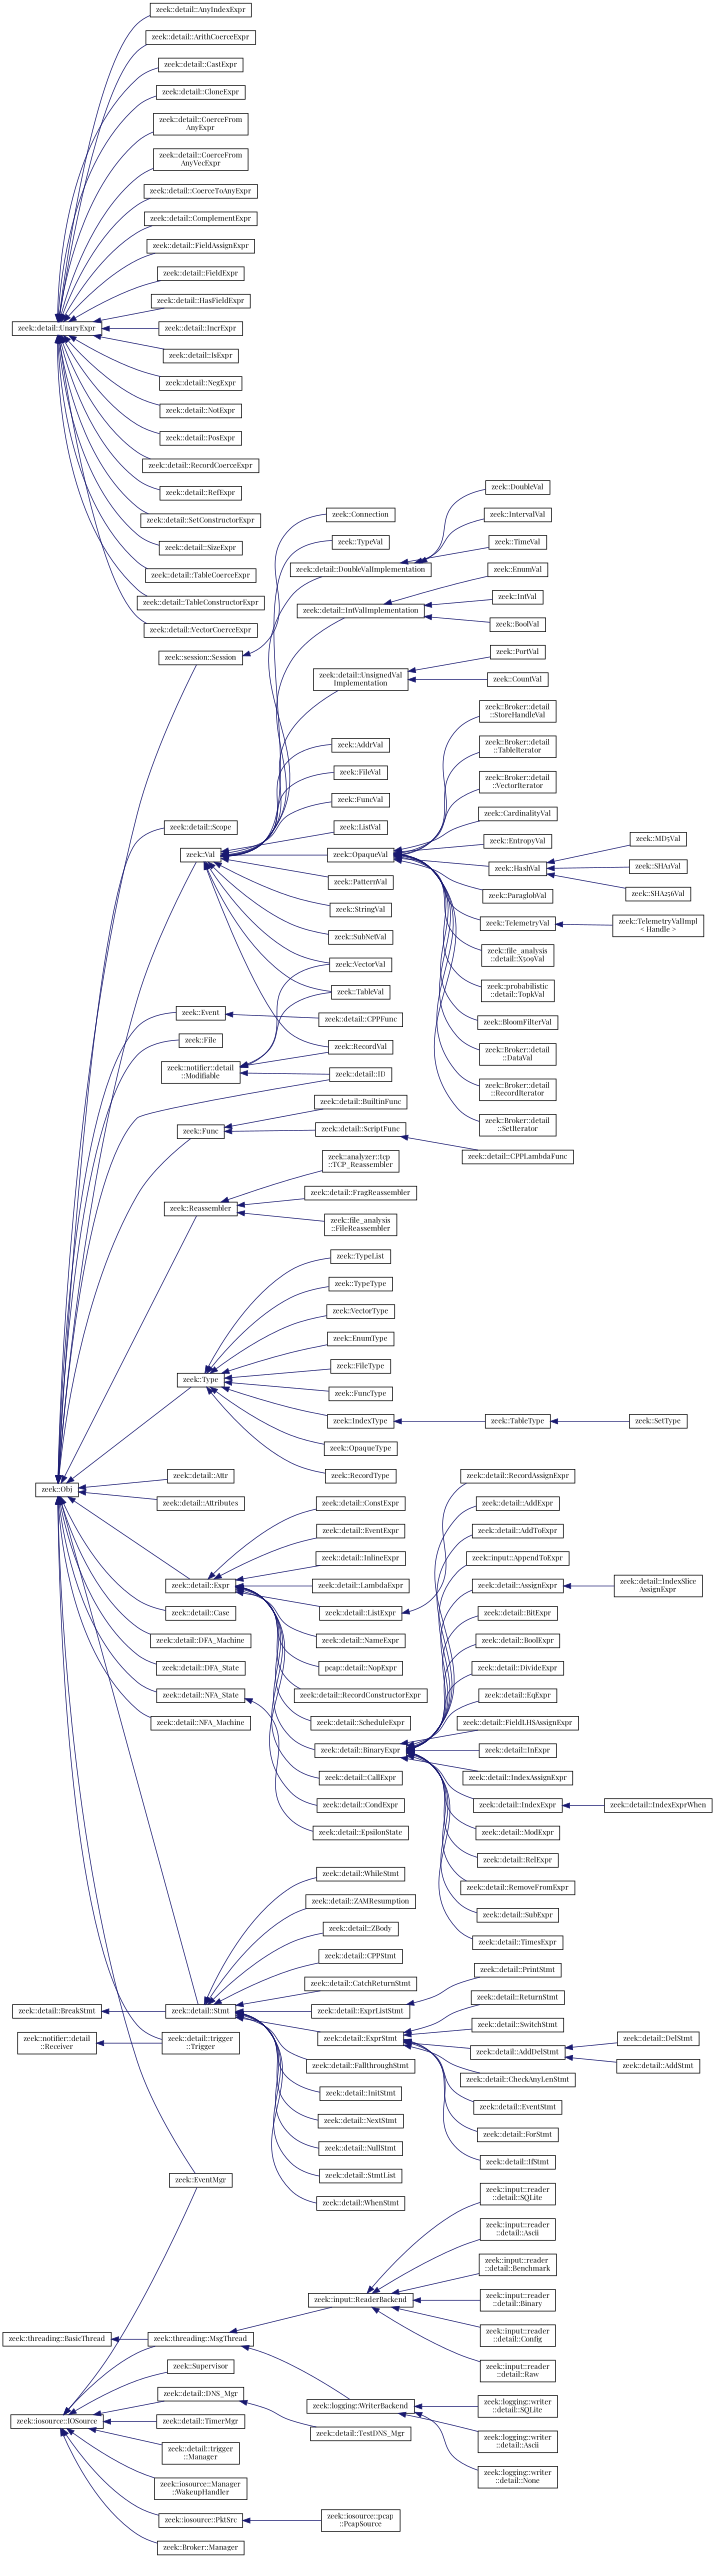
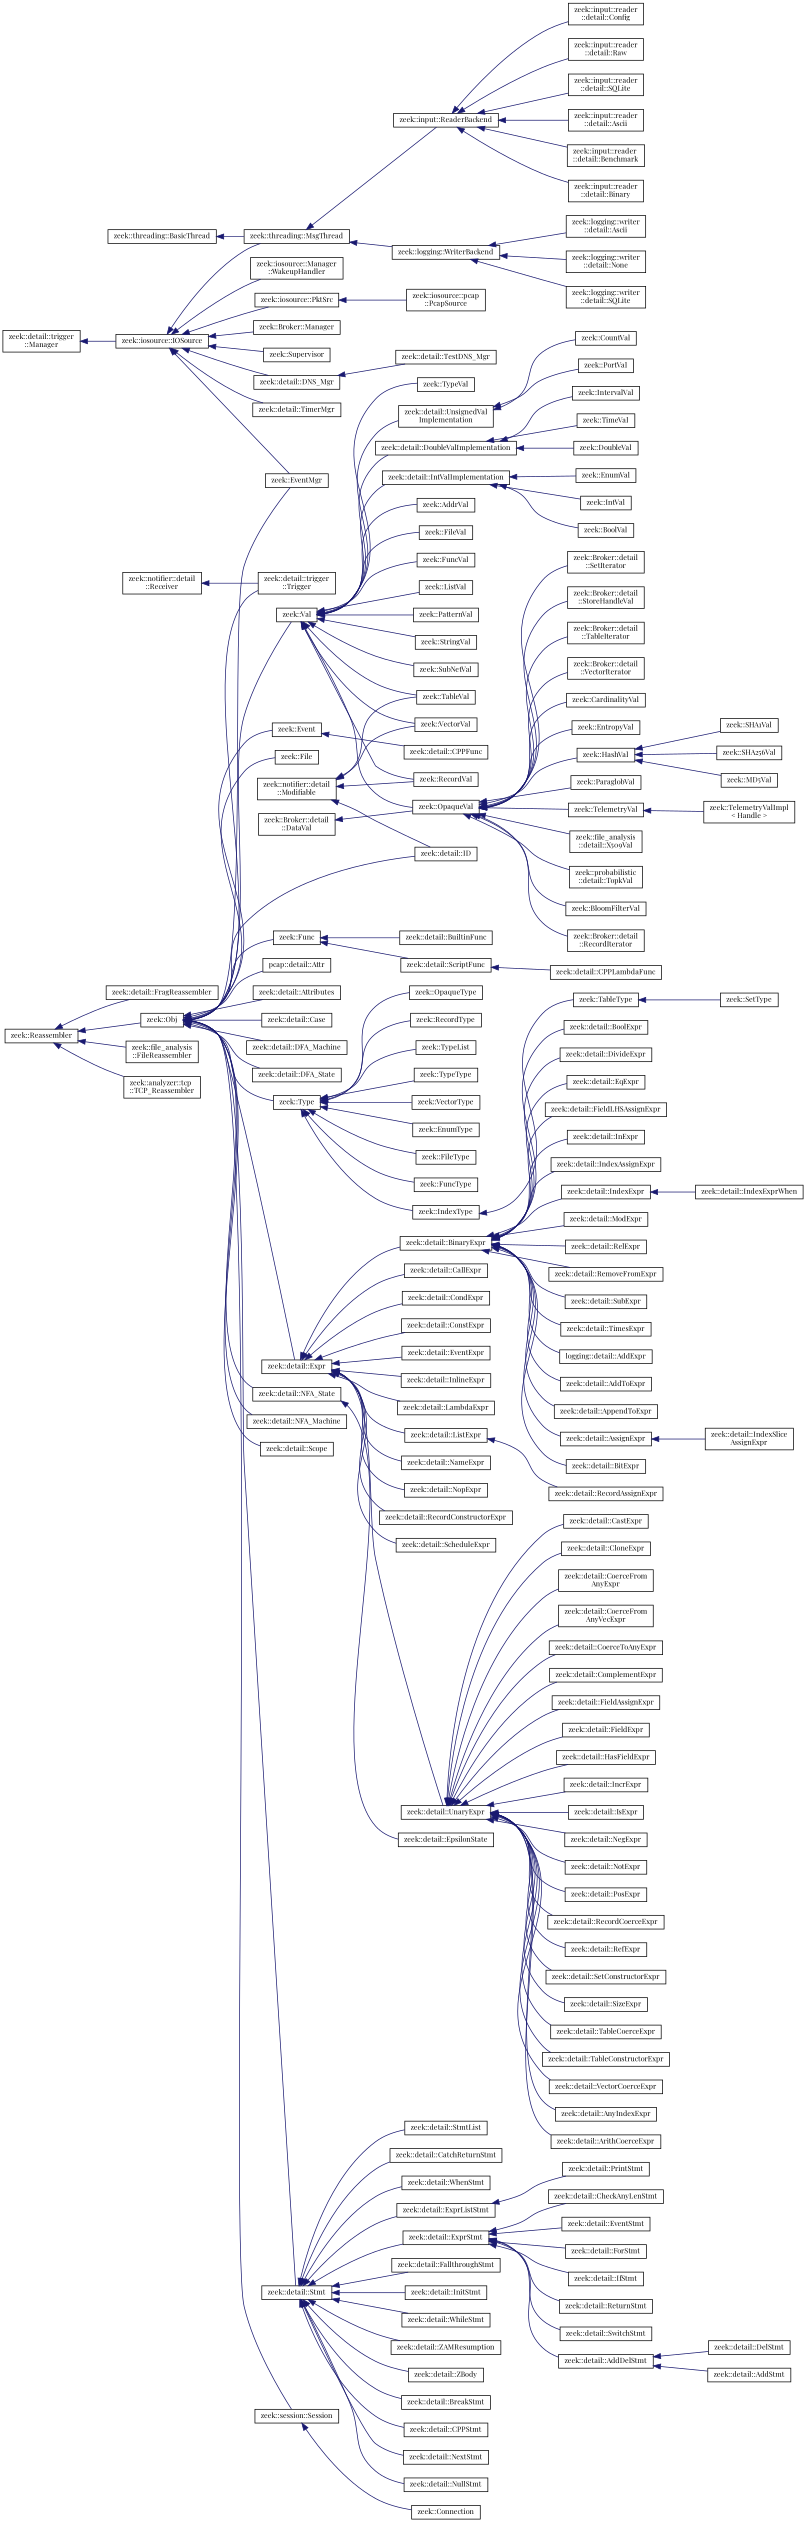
(446, 949) -> (378, 815)
(131, 1346) -> (113, 1027)
(201, 1476) -> (297, 965)
(518, 1504) -> (606, 1357)
(518, 1559) -> (606, 1412)
none -> (382, 1588)
(361, 1668) -> (446, 1490)
(137, 2011) -> (344, 2362)
(129, 2437) -> (102, 341)
